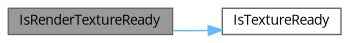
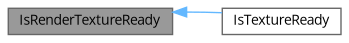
(191, 31) -> (204, 12)
